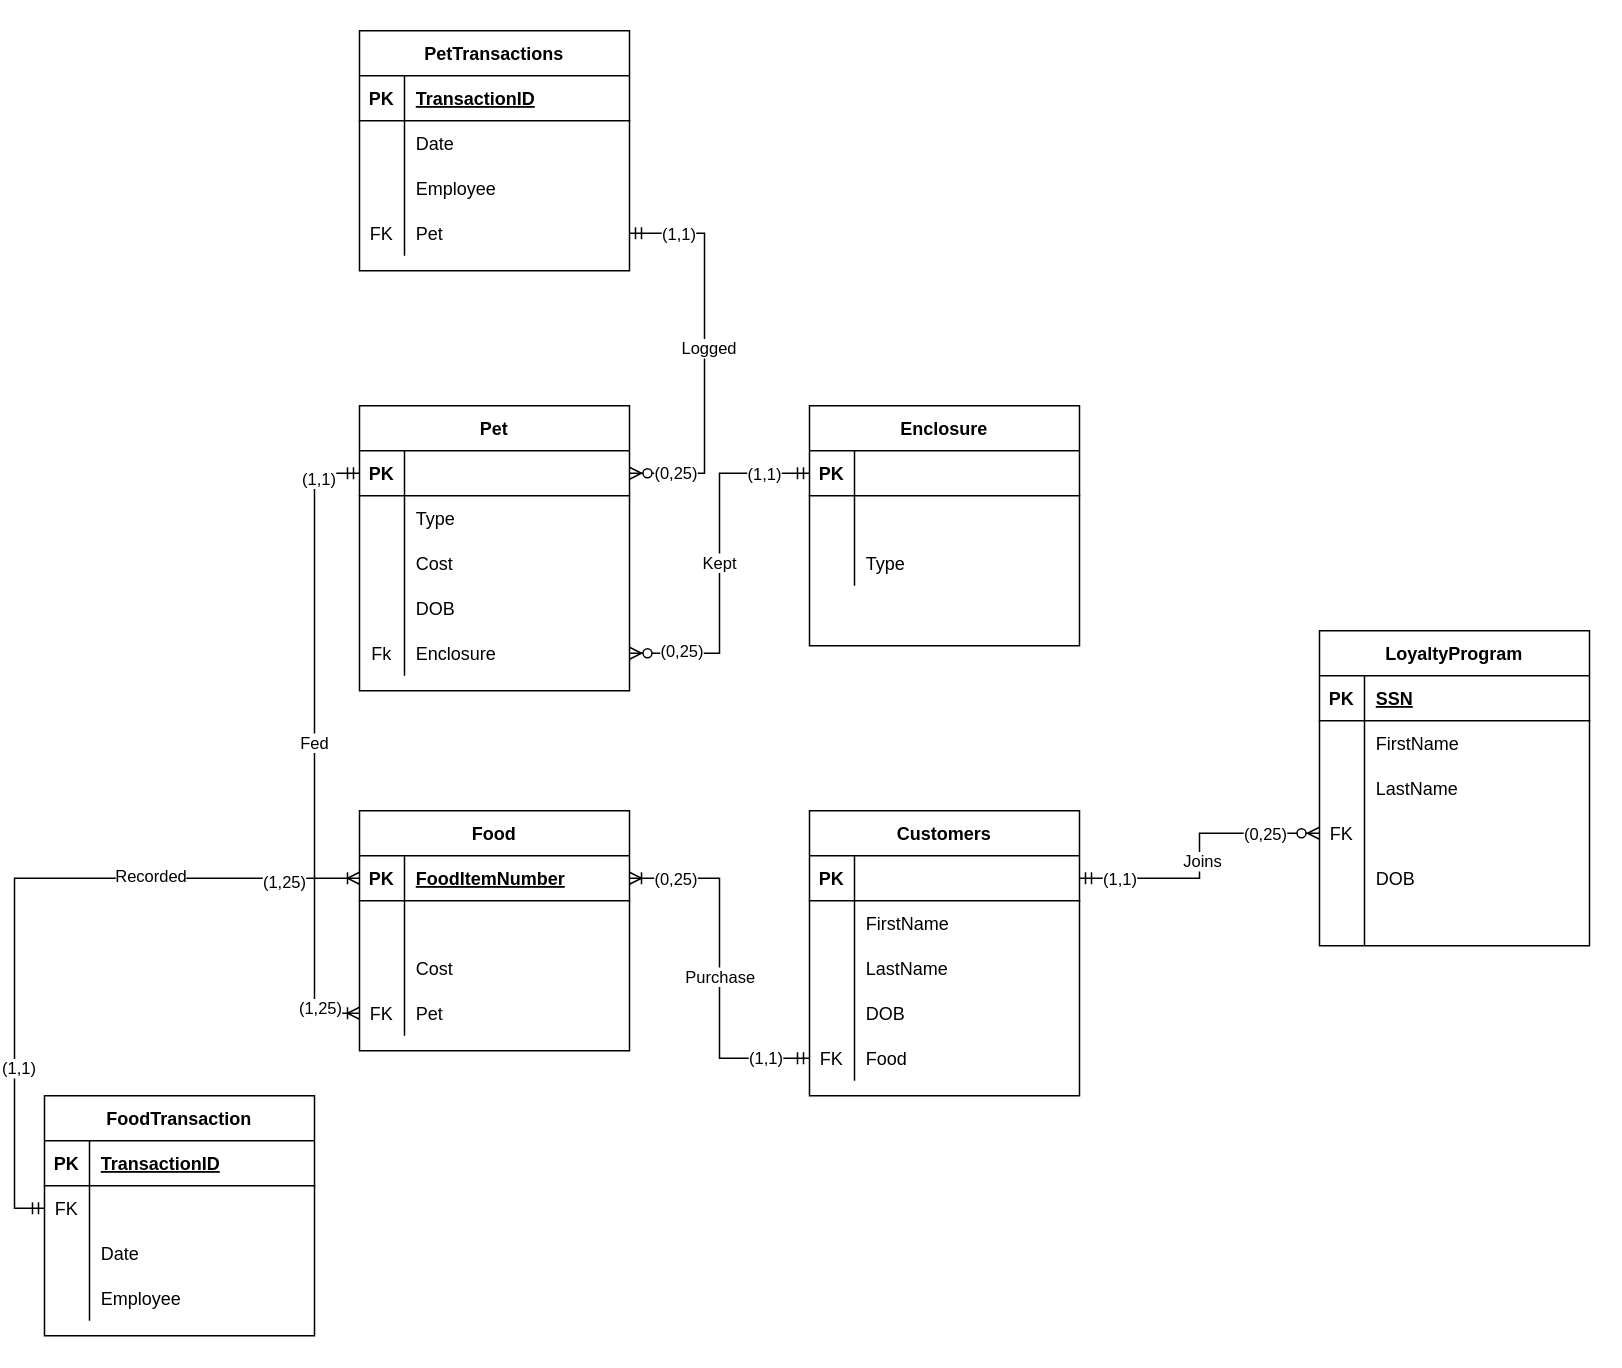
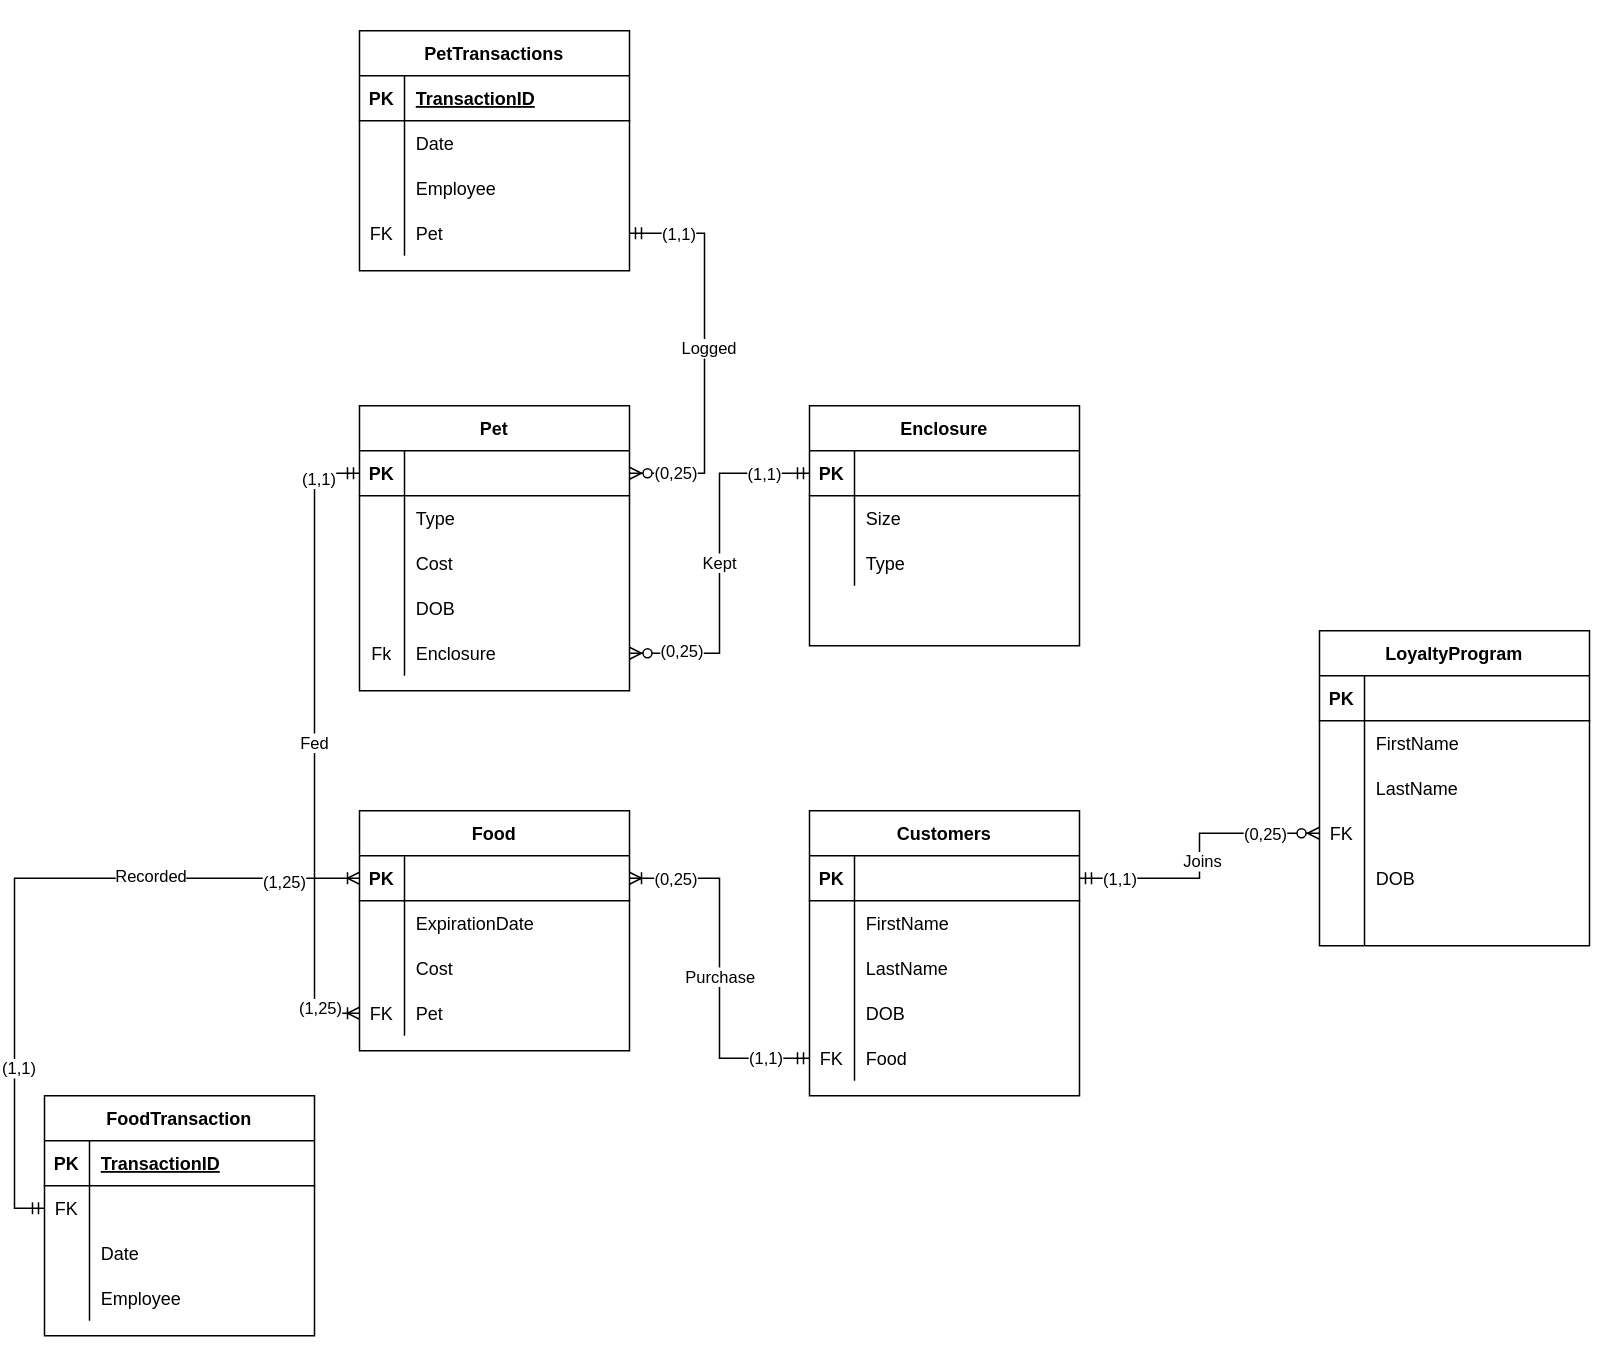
none -> (967, 518)
(1477, 698) -> none
(517, 878) -> none
none -> (517, 923)
